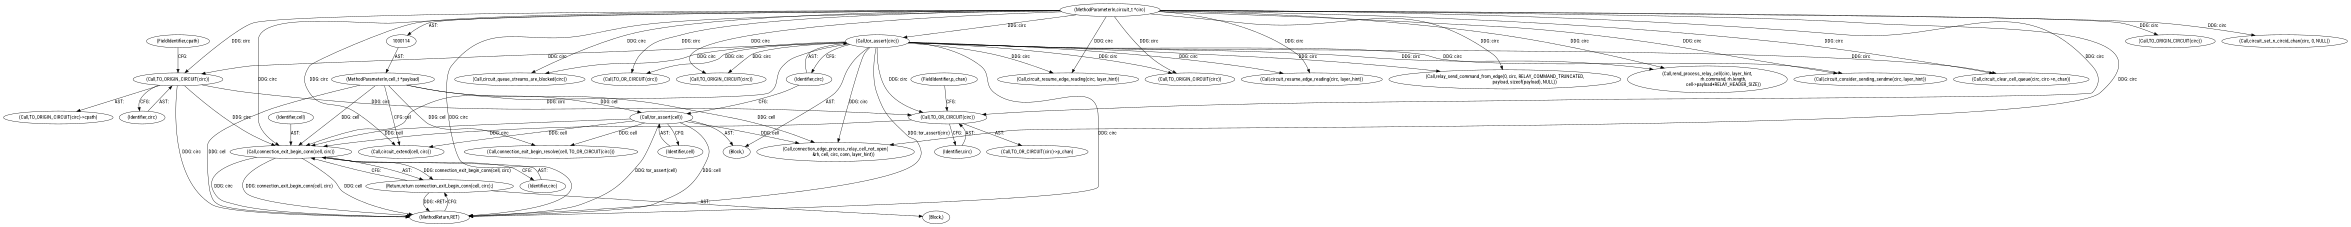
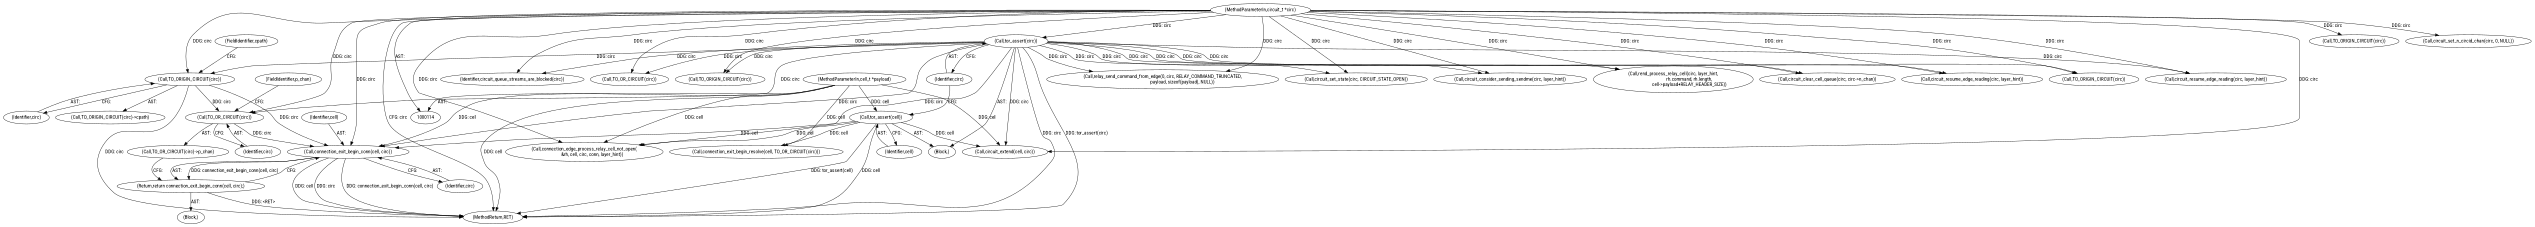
(393, 57) -> (631, 93)
(520, 79) -> (512, 79)
none -> (1356, 79)
none -> (1011, 95)
(403, 118) -> (988, 118)
(459, 118) -> (398, 118)
(448, 204) -> (152, 167)
